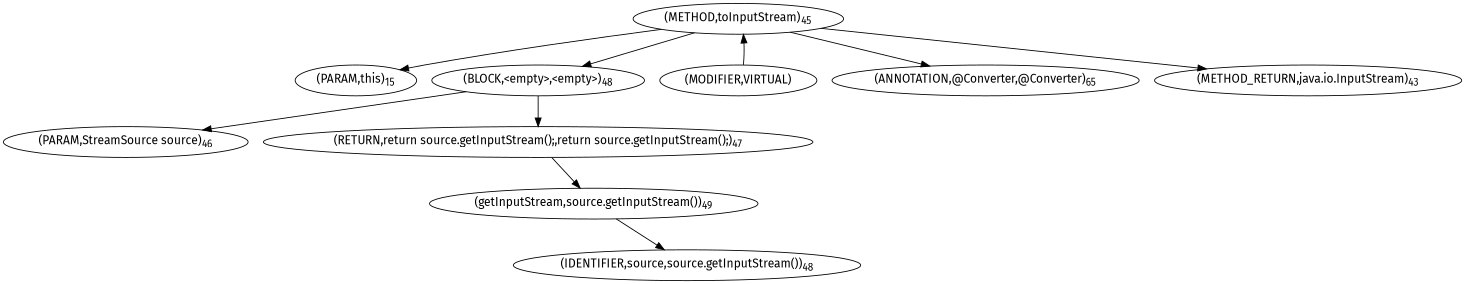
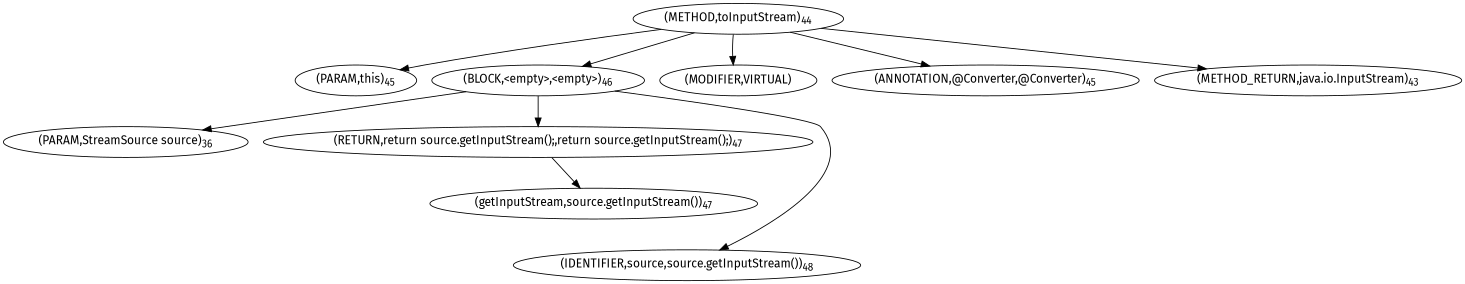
(807, 18) -> (807, 18)
(744, 54) -> (733, 45)
(390, 79) -> (390, 79)
(607, 79) -> (607, 79)
(1091, 79) -> (1091, 79)
(207, 141) -> (207, 141)
(708, 202) -> (708, 202)
(637, 232) -> (803, 121)
